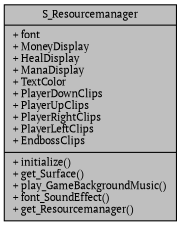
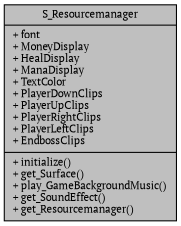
(61, 198) -> (60, 198)
